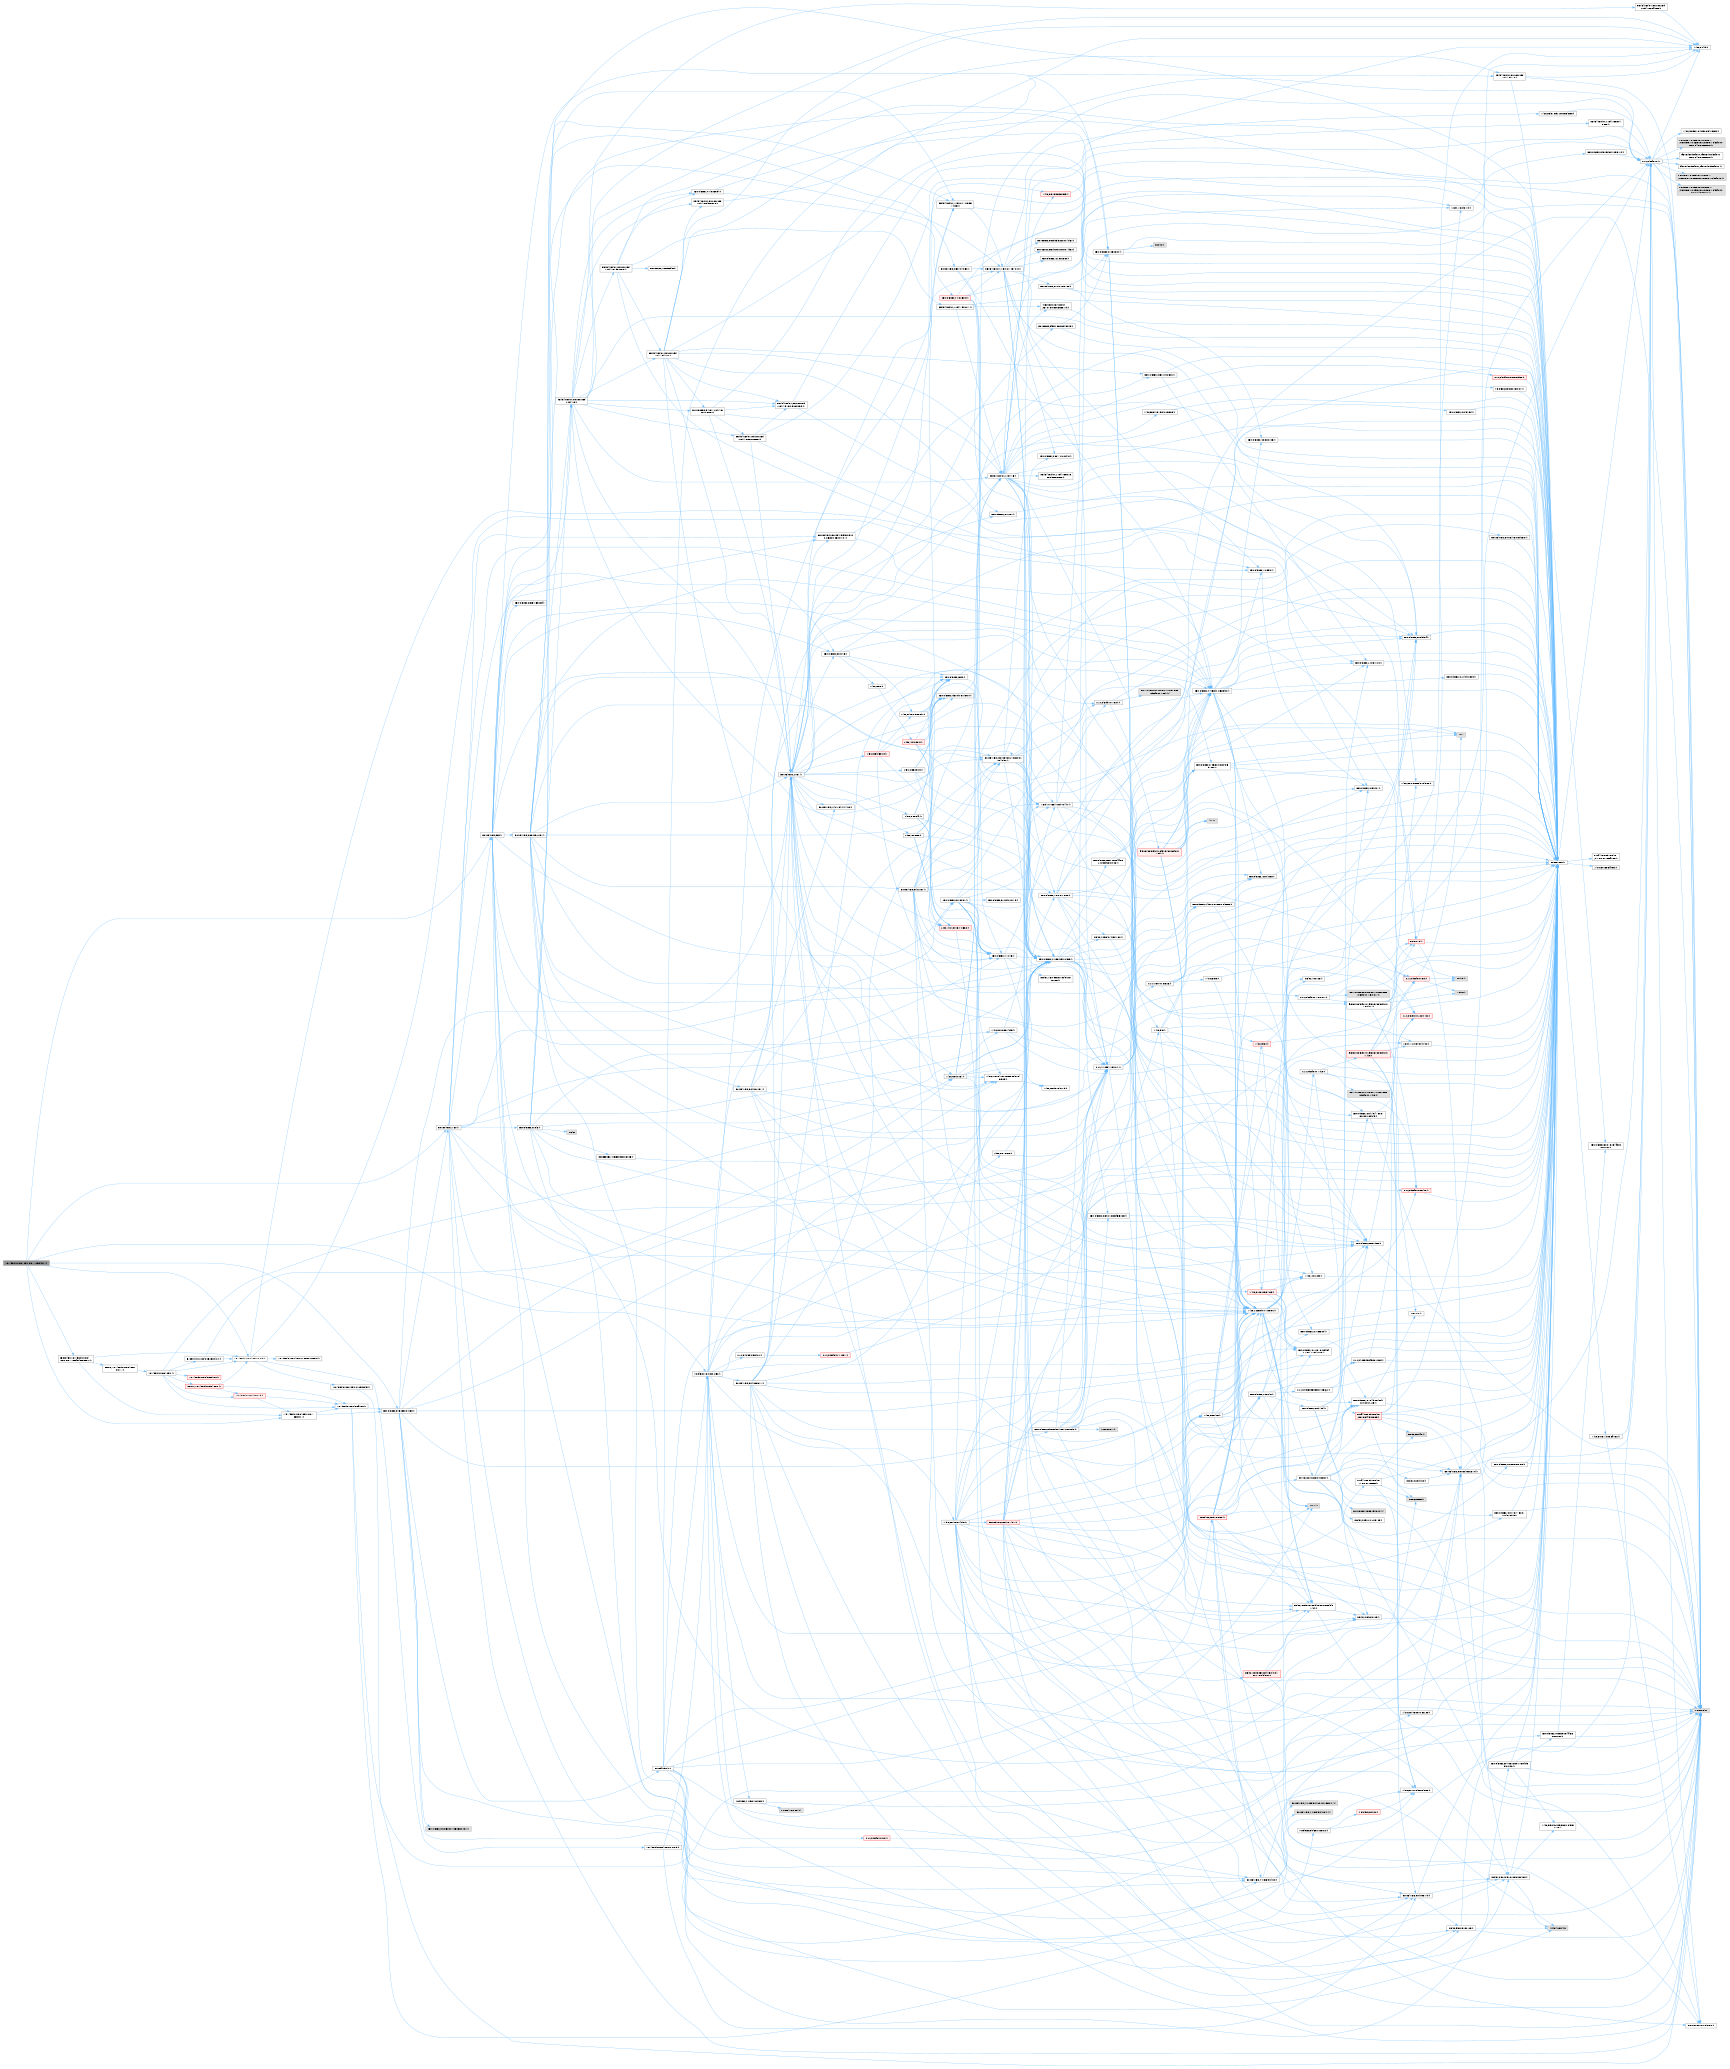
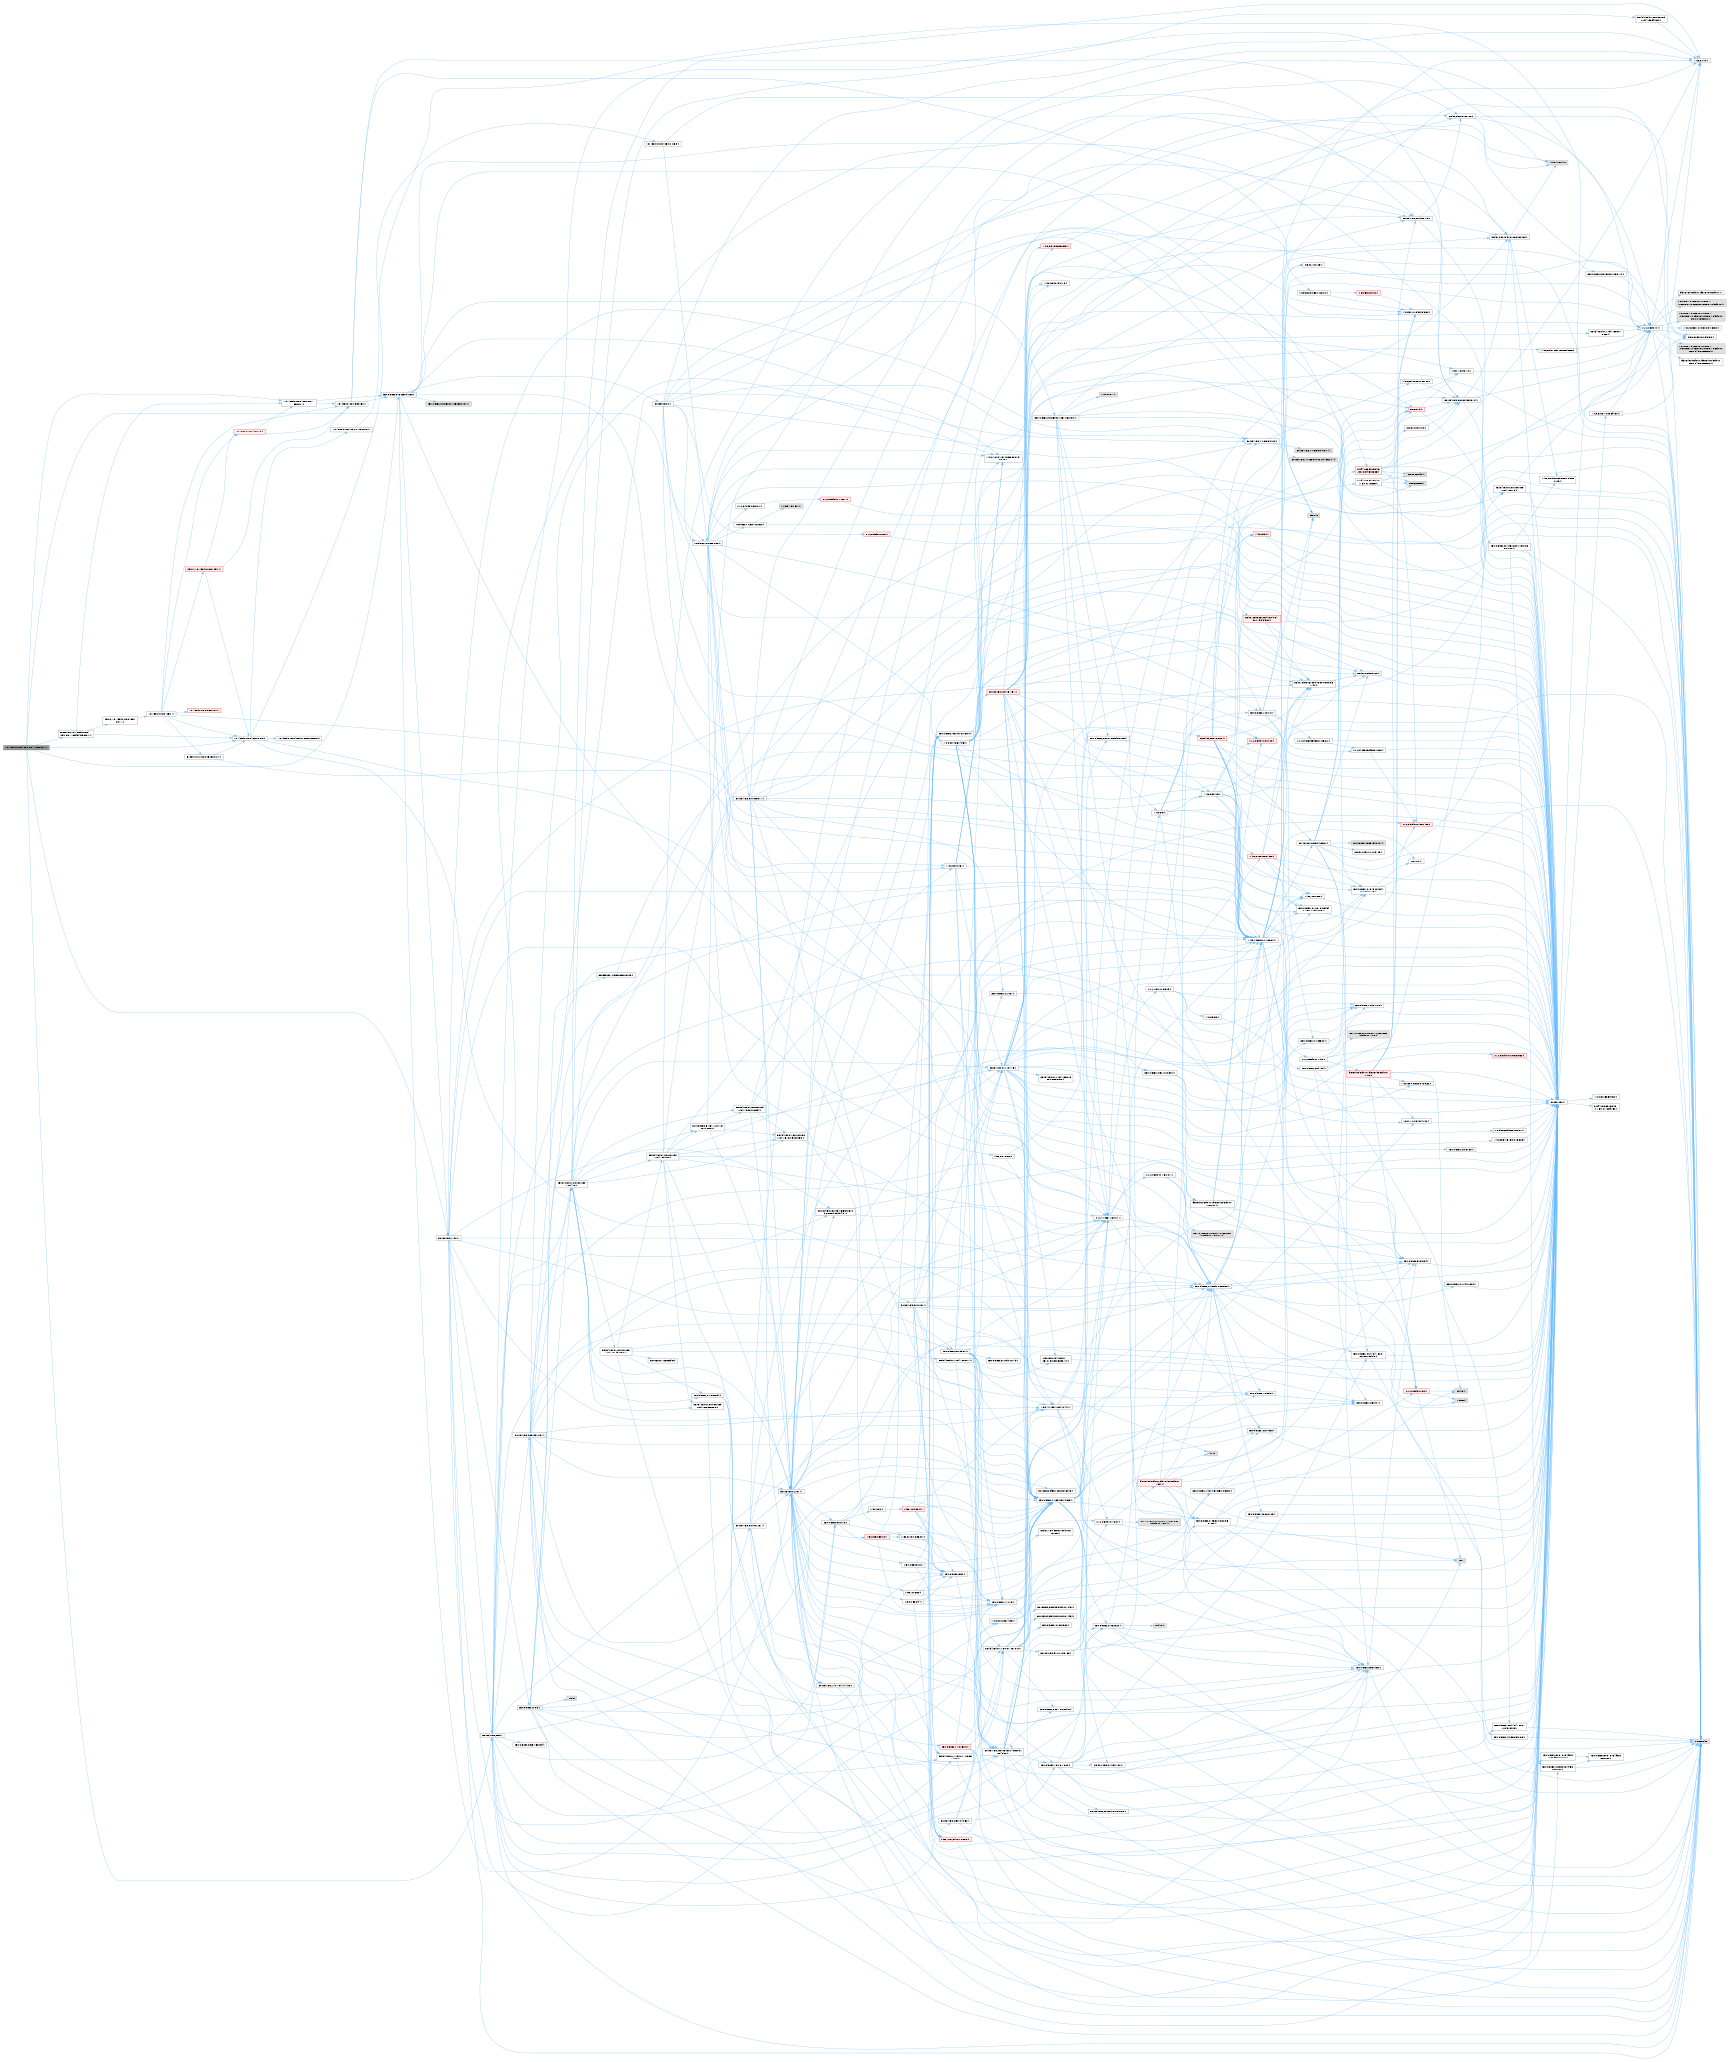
none -> (1187, 803)
(1417, 990) -> (1441, 1211)
(1190, 1496) -> none
